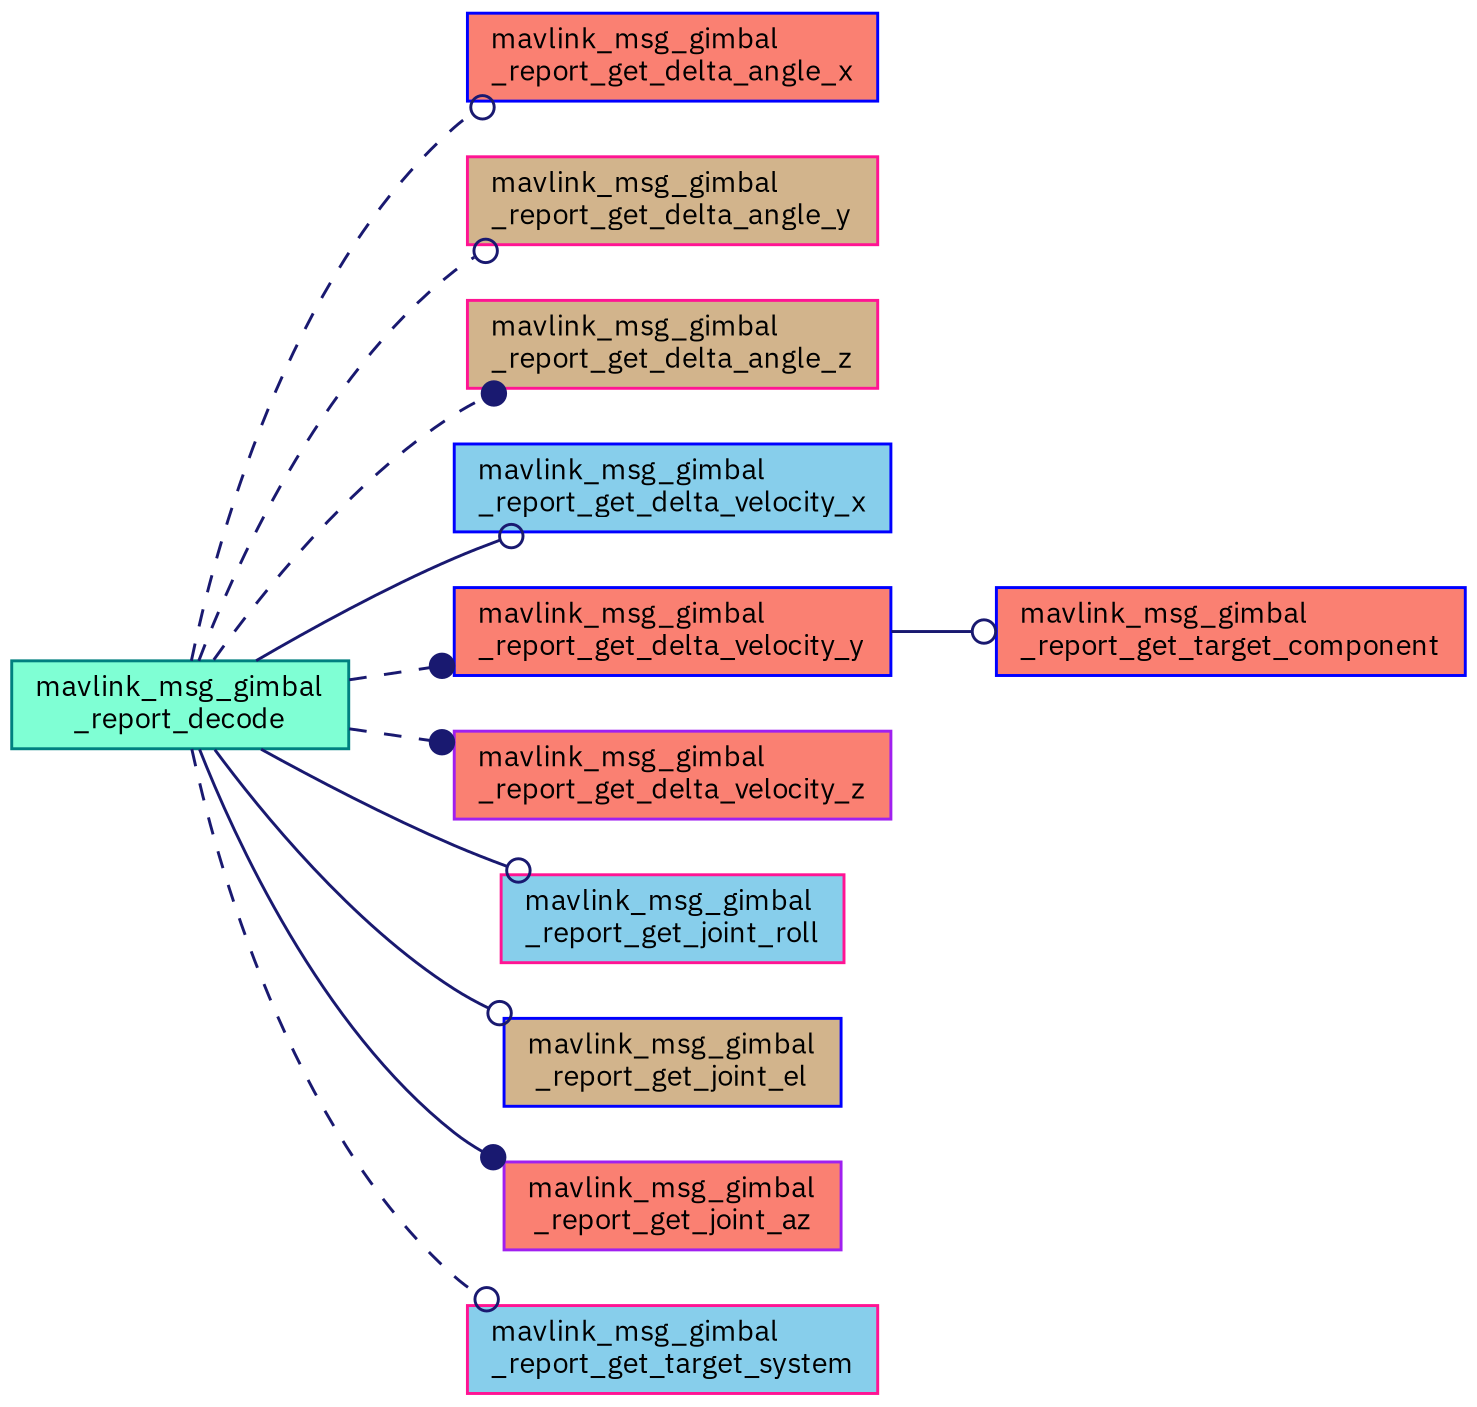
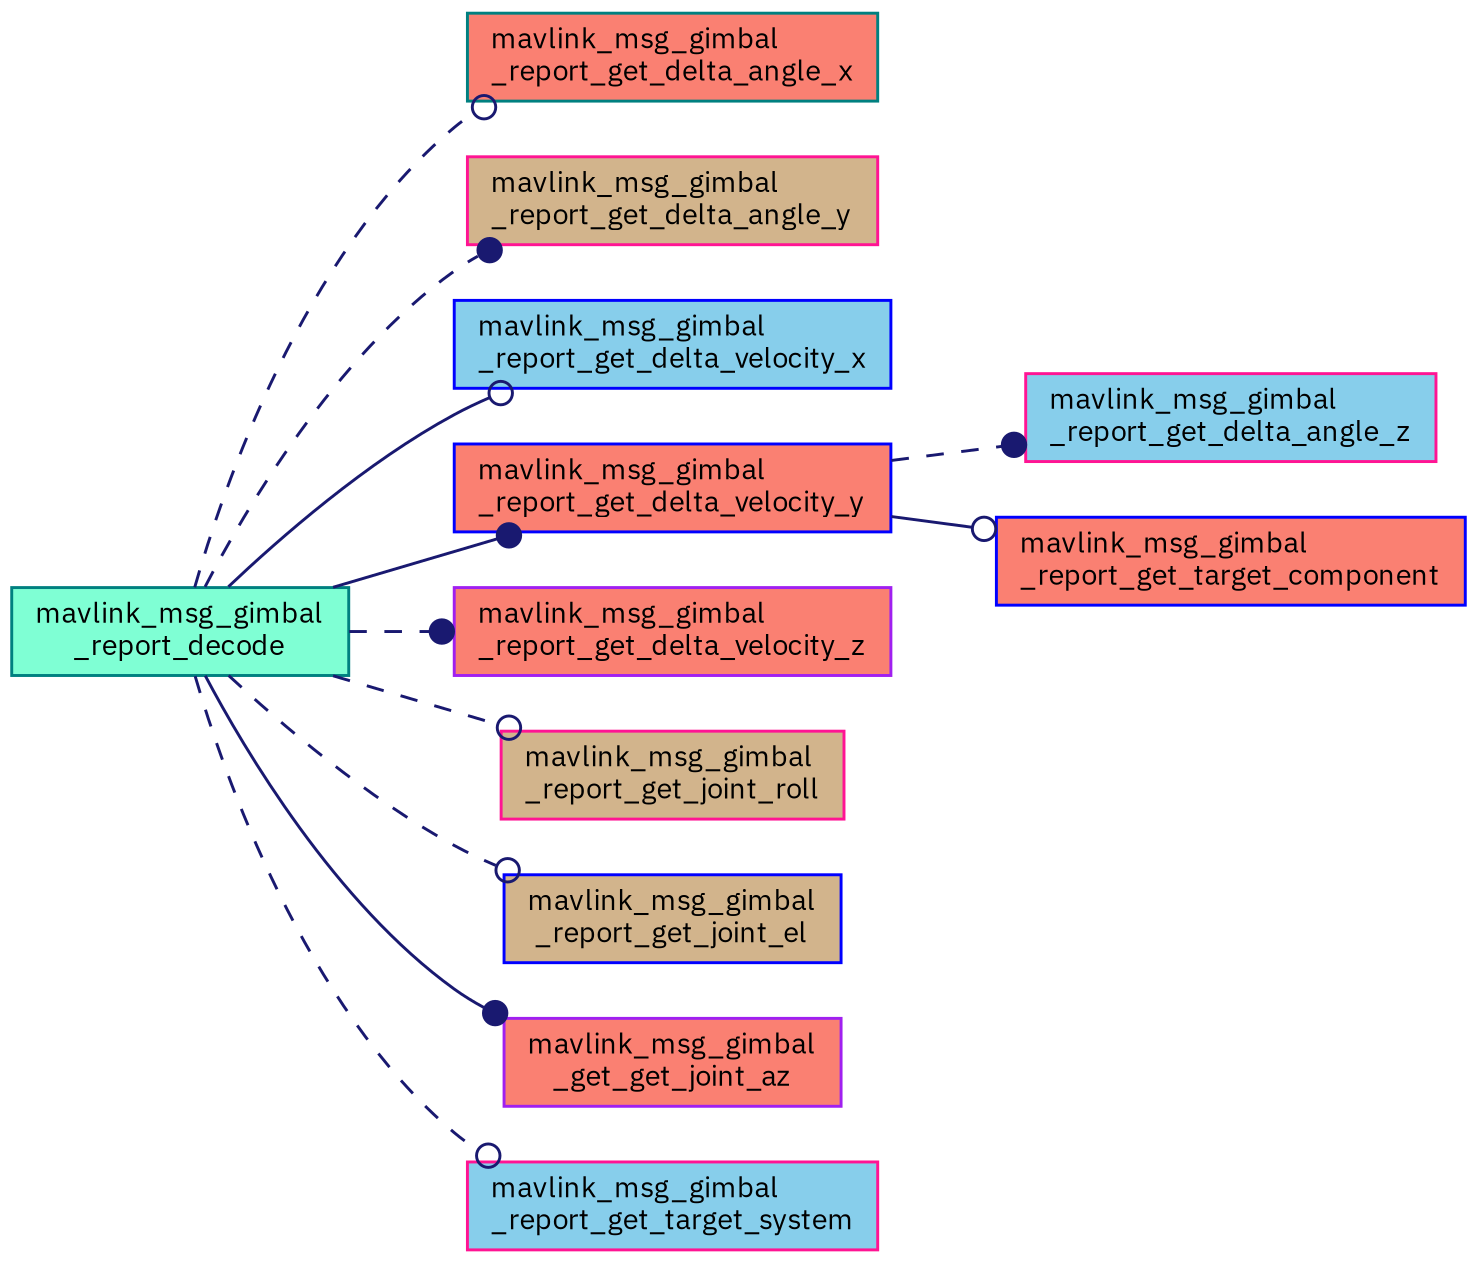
(673, 57) -> (673, 57)
(673, 344) -> (1231, 418)
(309, 439) -> (321, 404)
(335, 515) -> (947, 453)
(389, 674) -> (415, 563)
(382, 812) -> (415, 700)
(338, 894) -> (355, 781)
(673, 919) -> (673, 775)
(673, 1206) -> (673, 1062)
